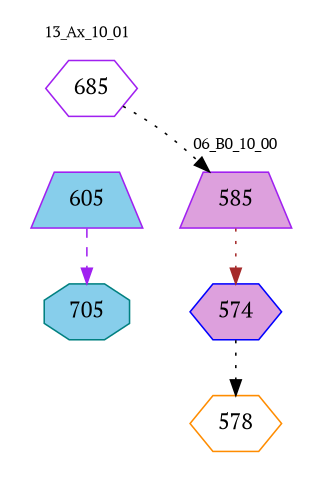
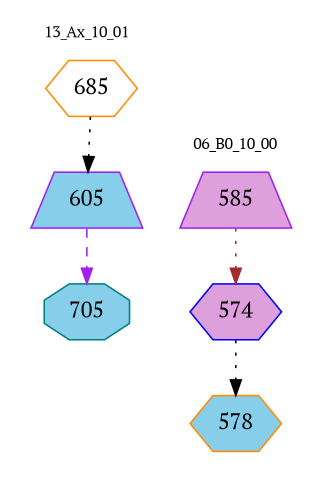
(92, 88) -> (92, 88)
(177, 142) -> (90, 137)
(236, 424) -> (236, 424)
